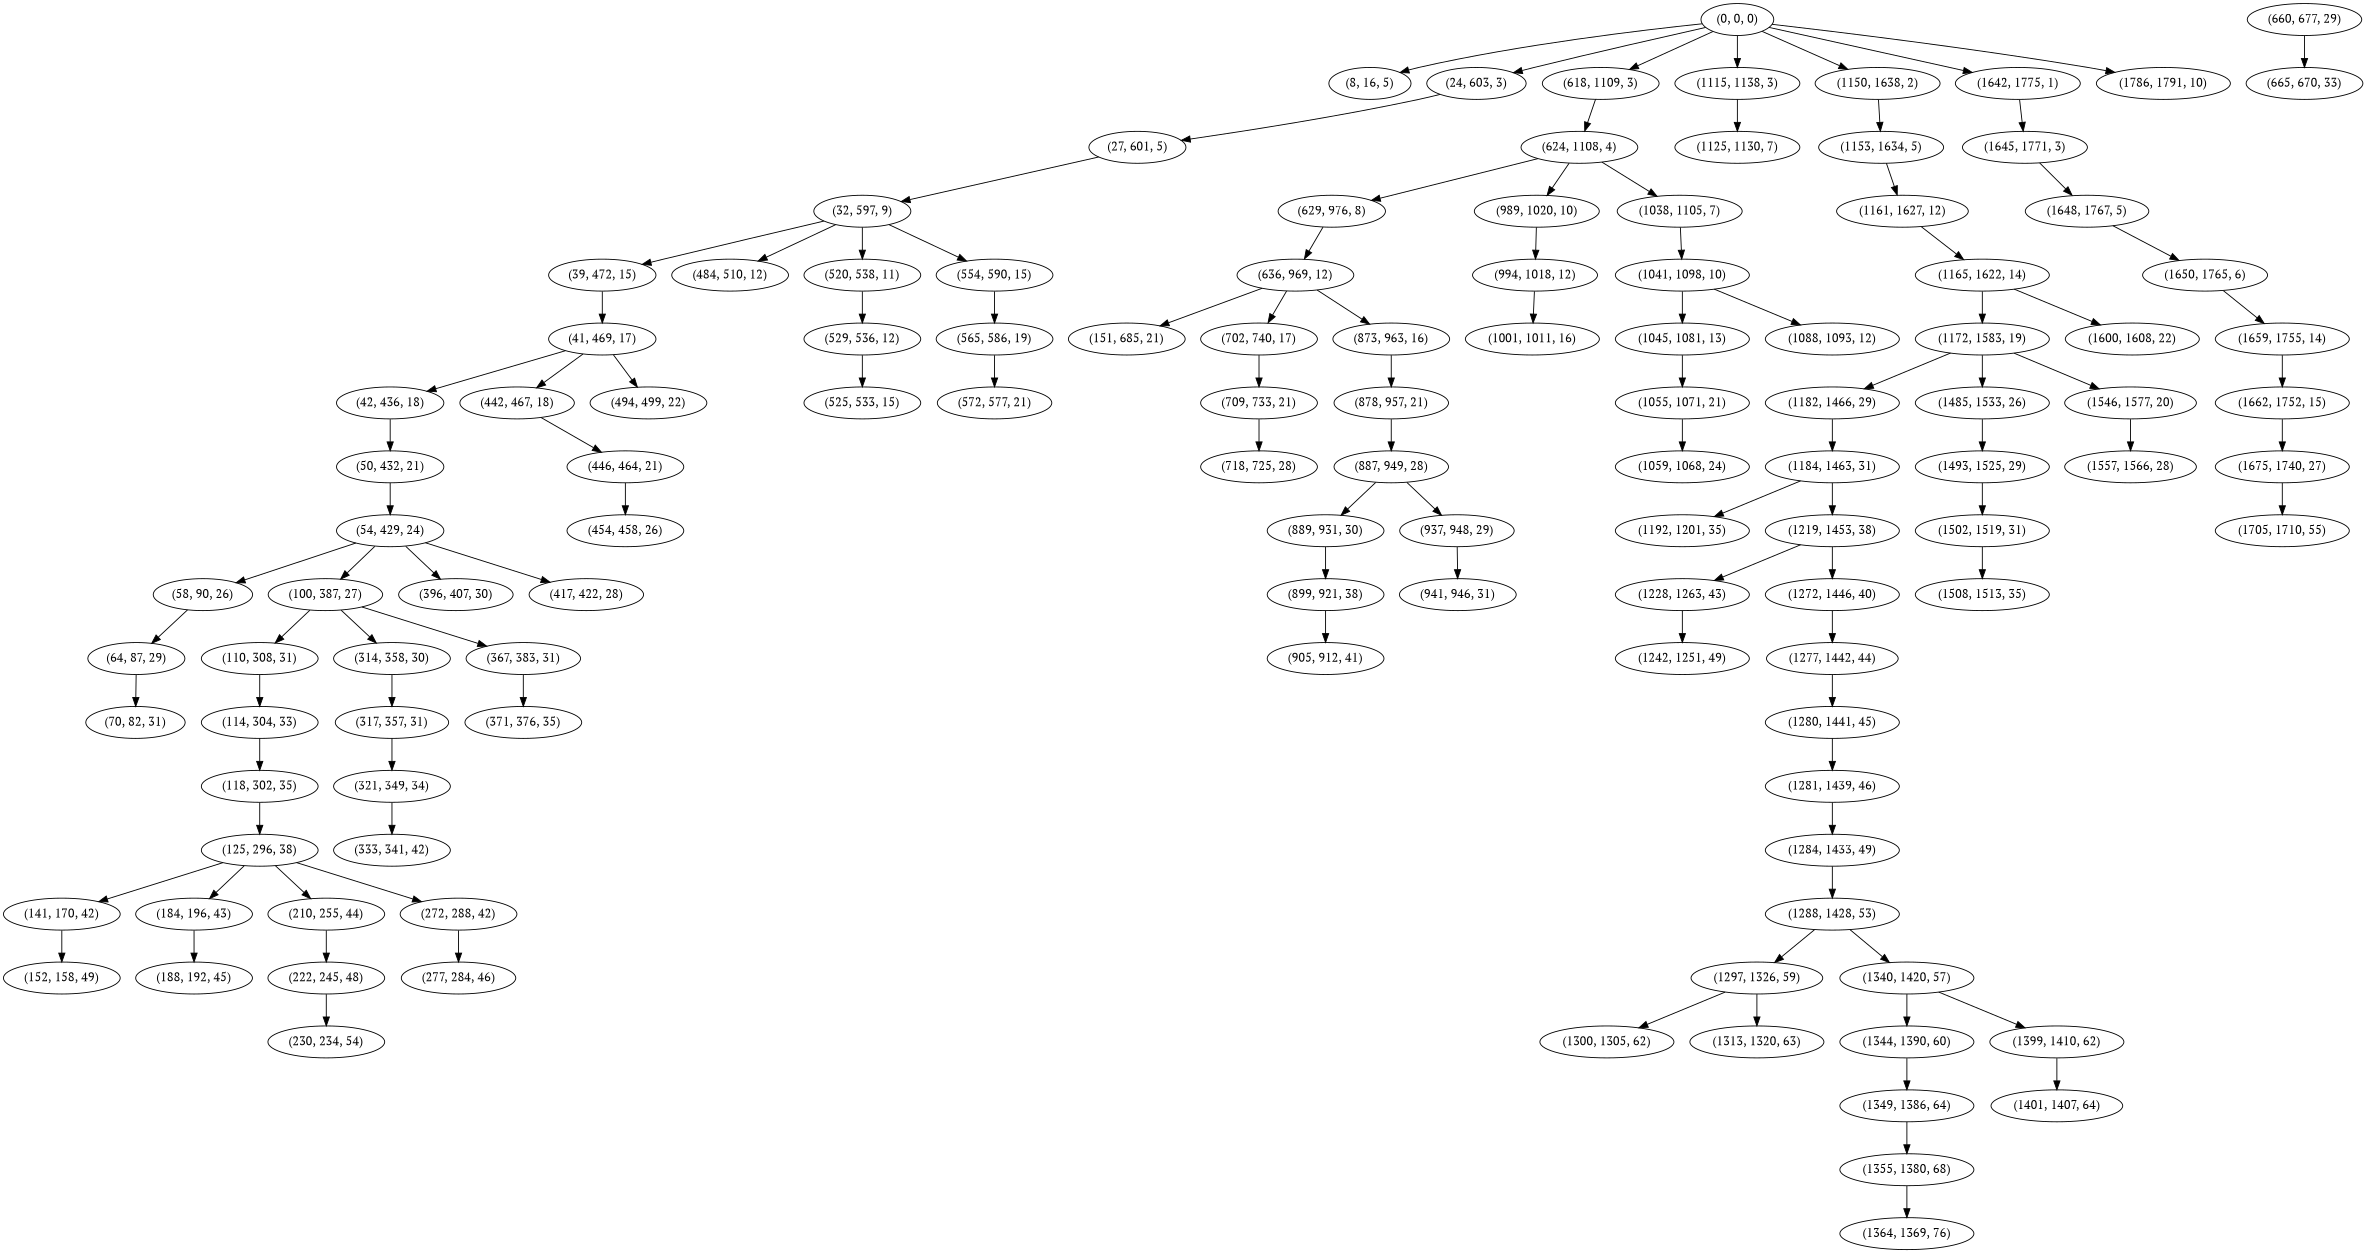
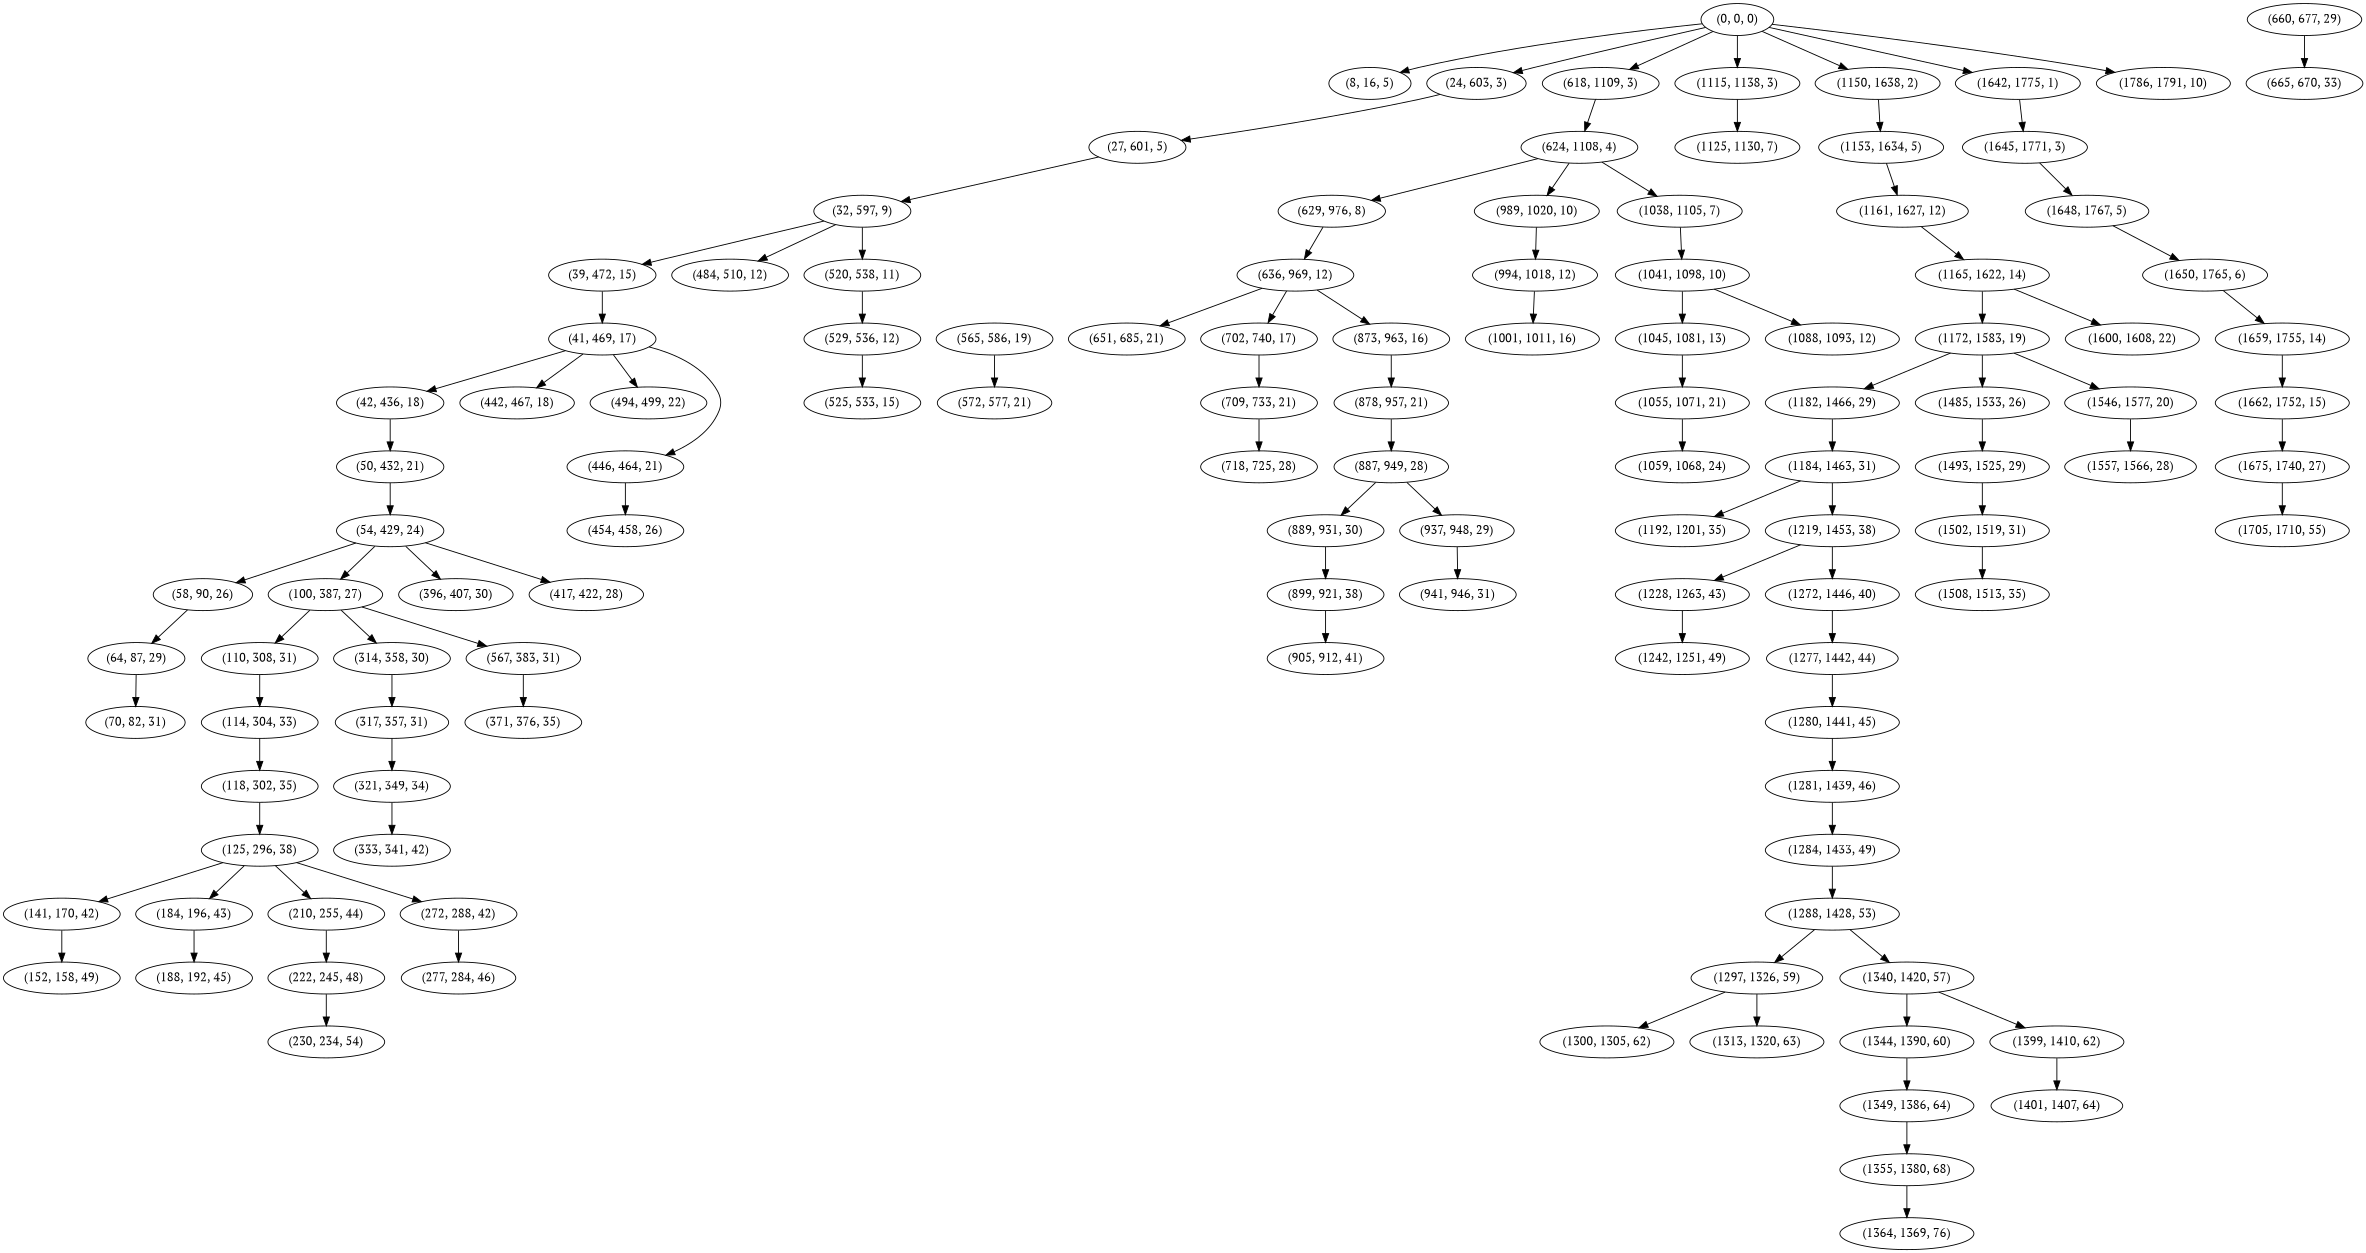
(995, 275) -> none
(1127, 339) -> (1127, 339)
(567, 433) -> (717, 391)
(523, 659) -> (523, 659)
